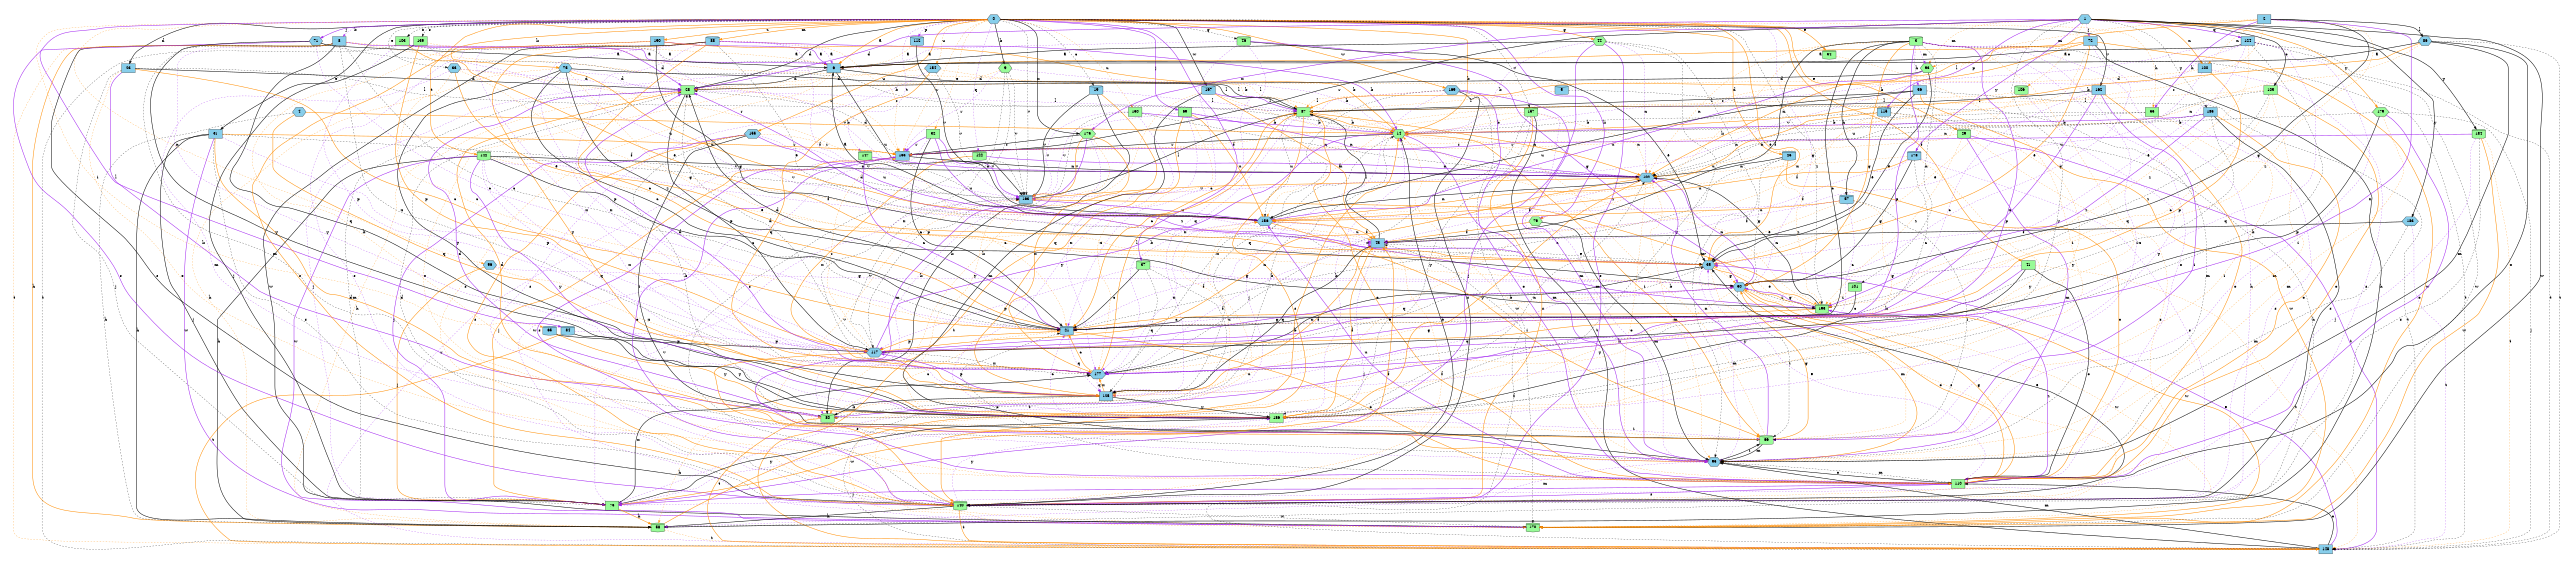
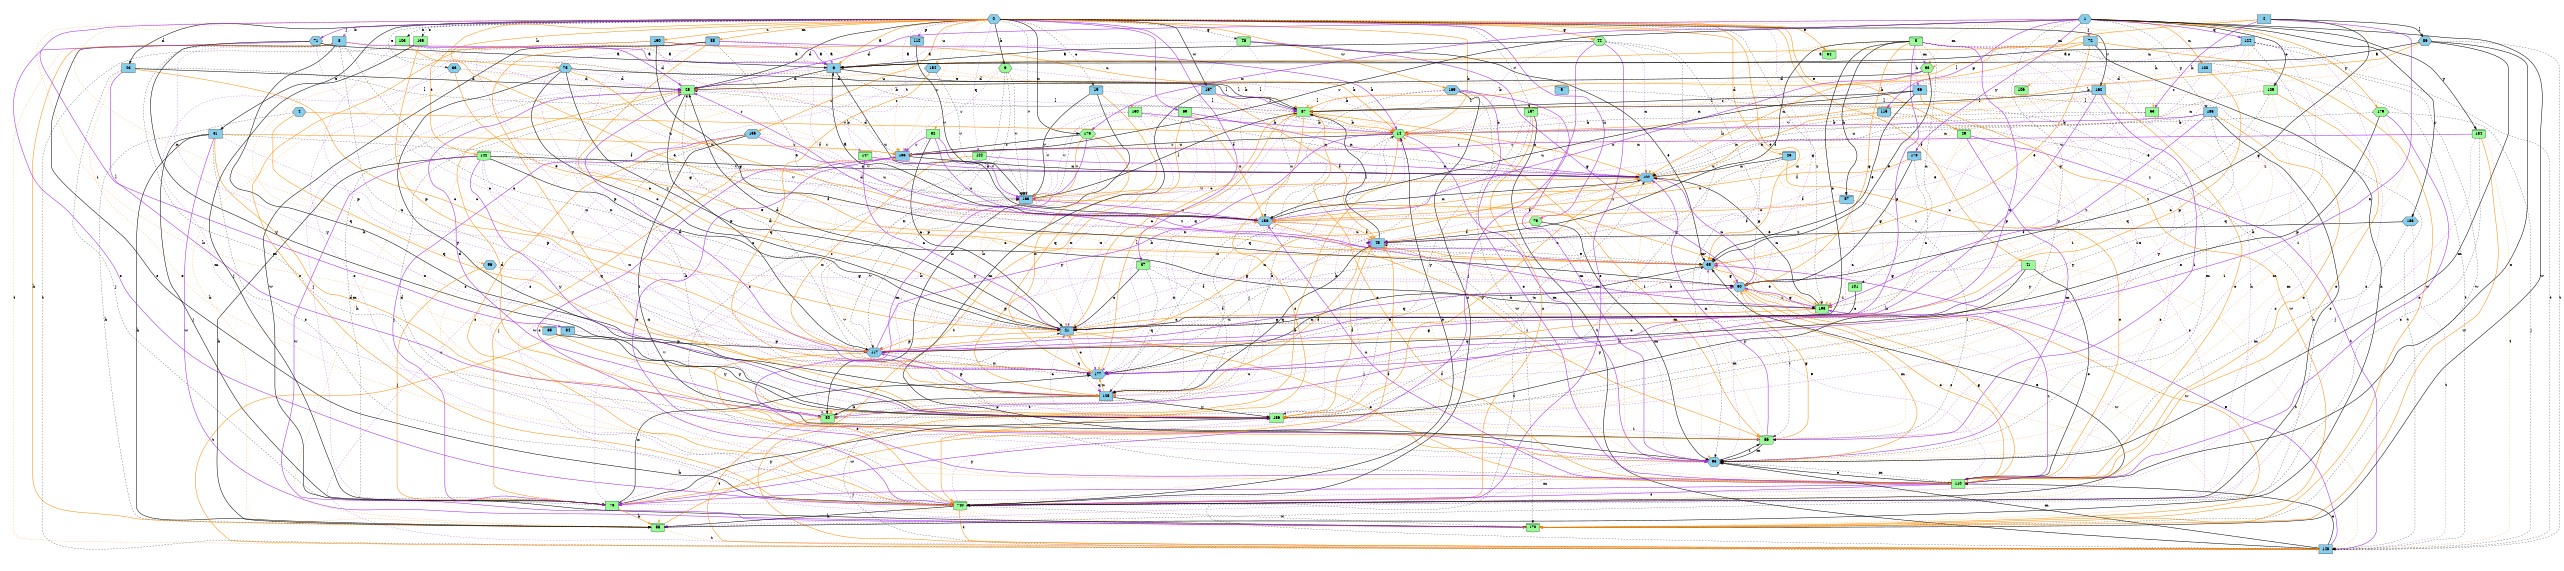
(2232, 40) -> (2175, 35)
(1370, 141) -> (1146, 109)
(937, 365) -> none
(960, 506) -> (960, 506)
